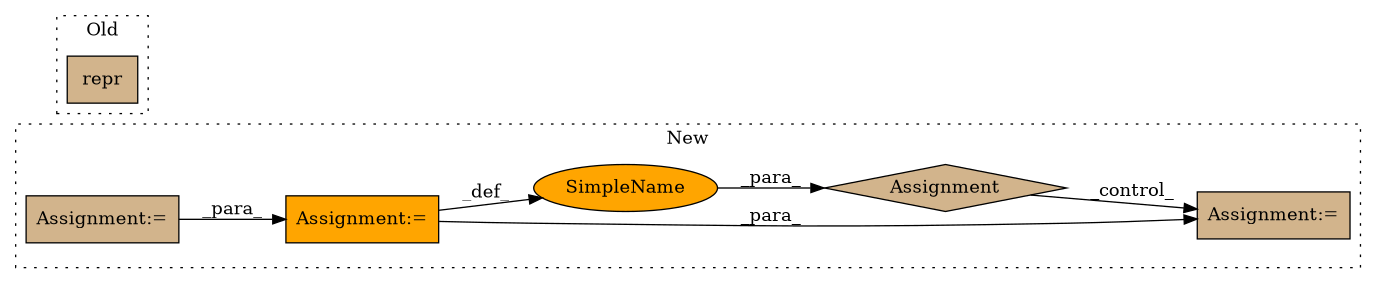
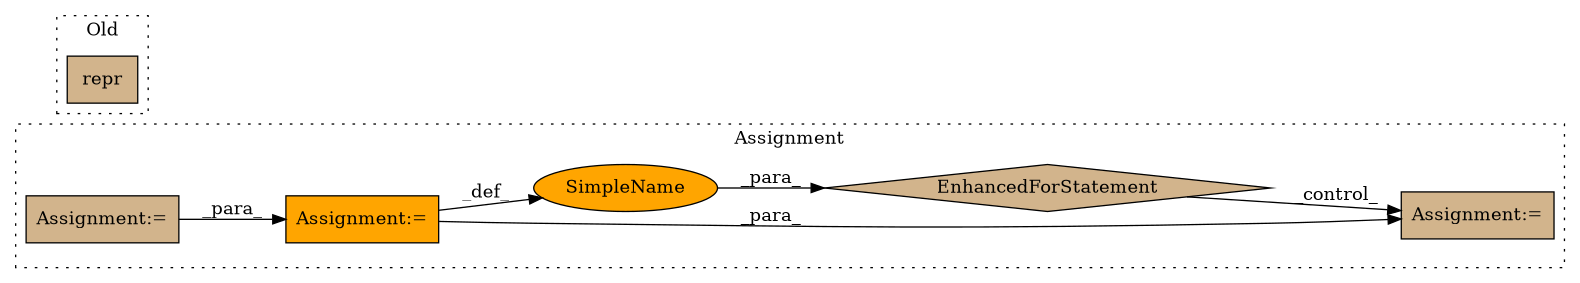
(688, 139) -> (790, 139)
(946, 188) -> (1048, 188)
